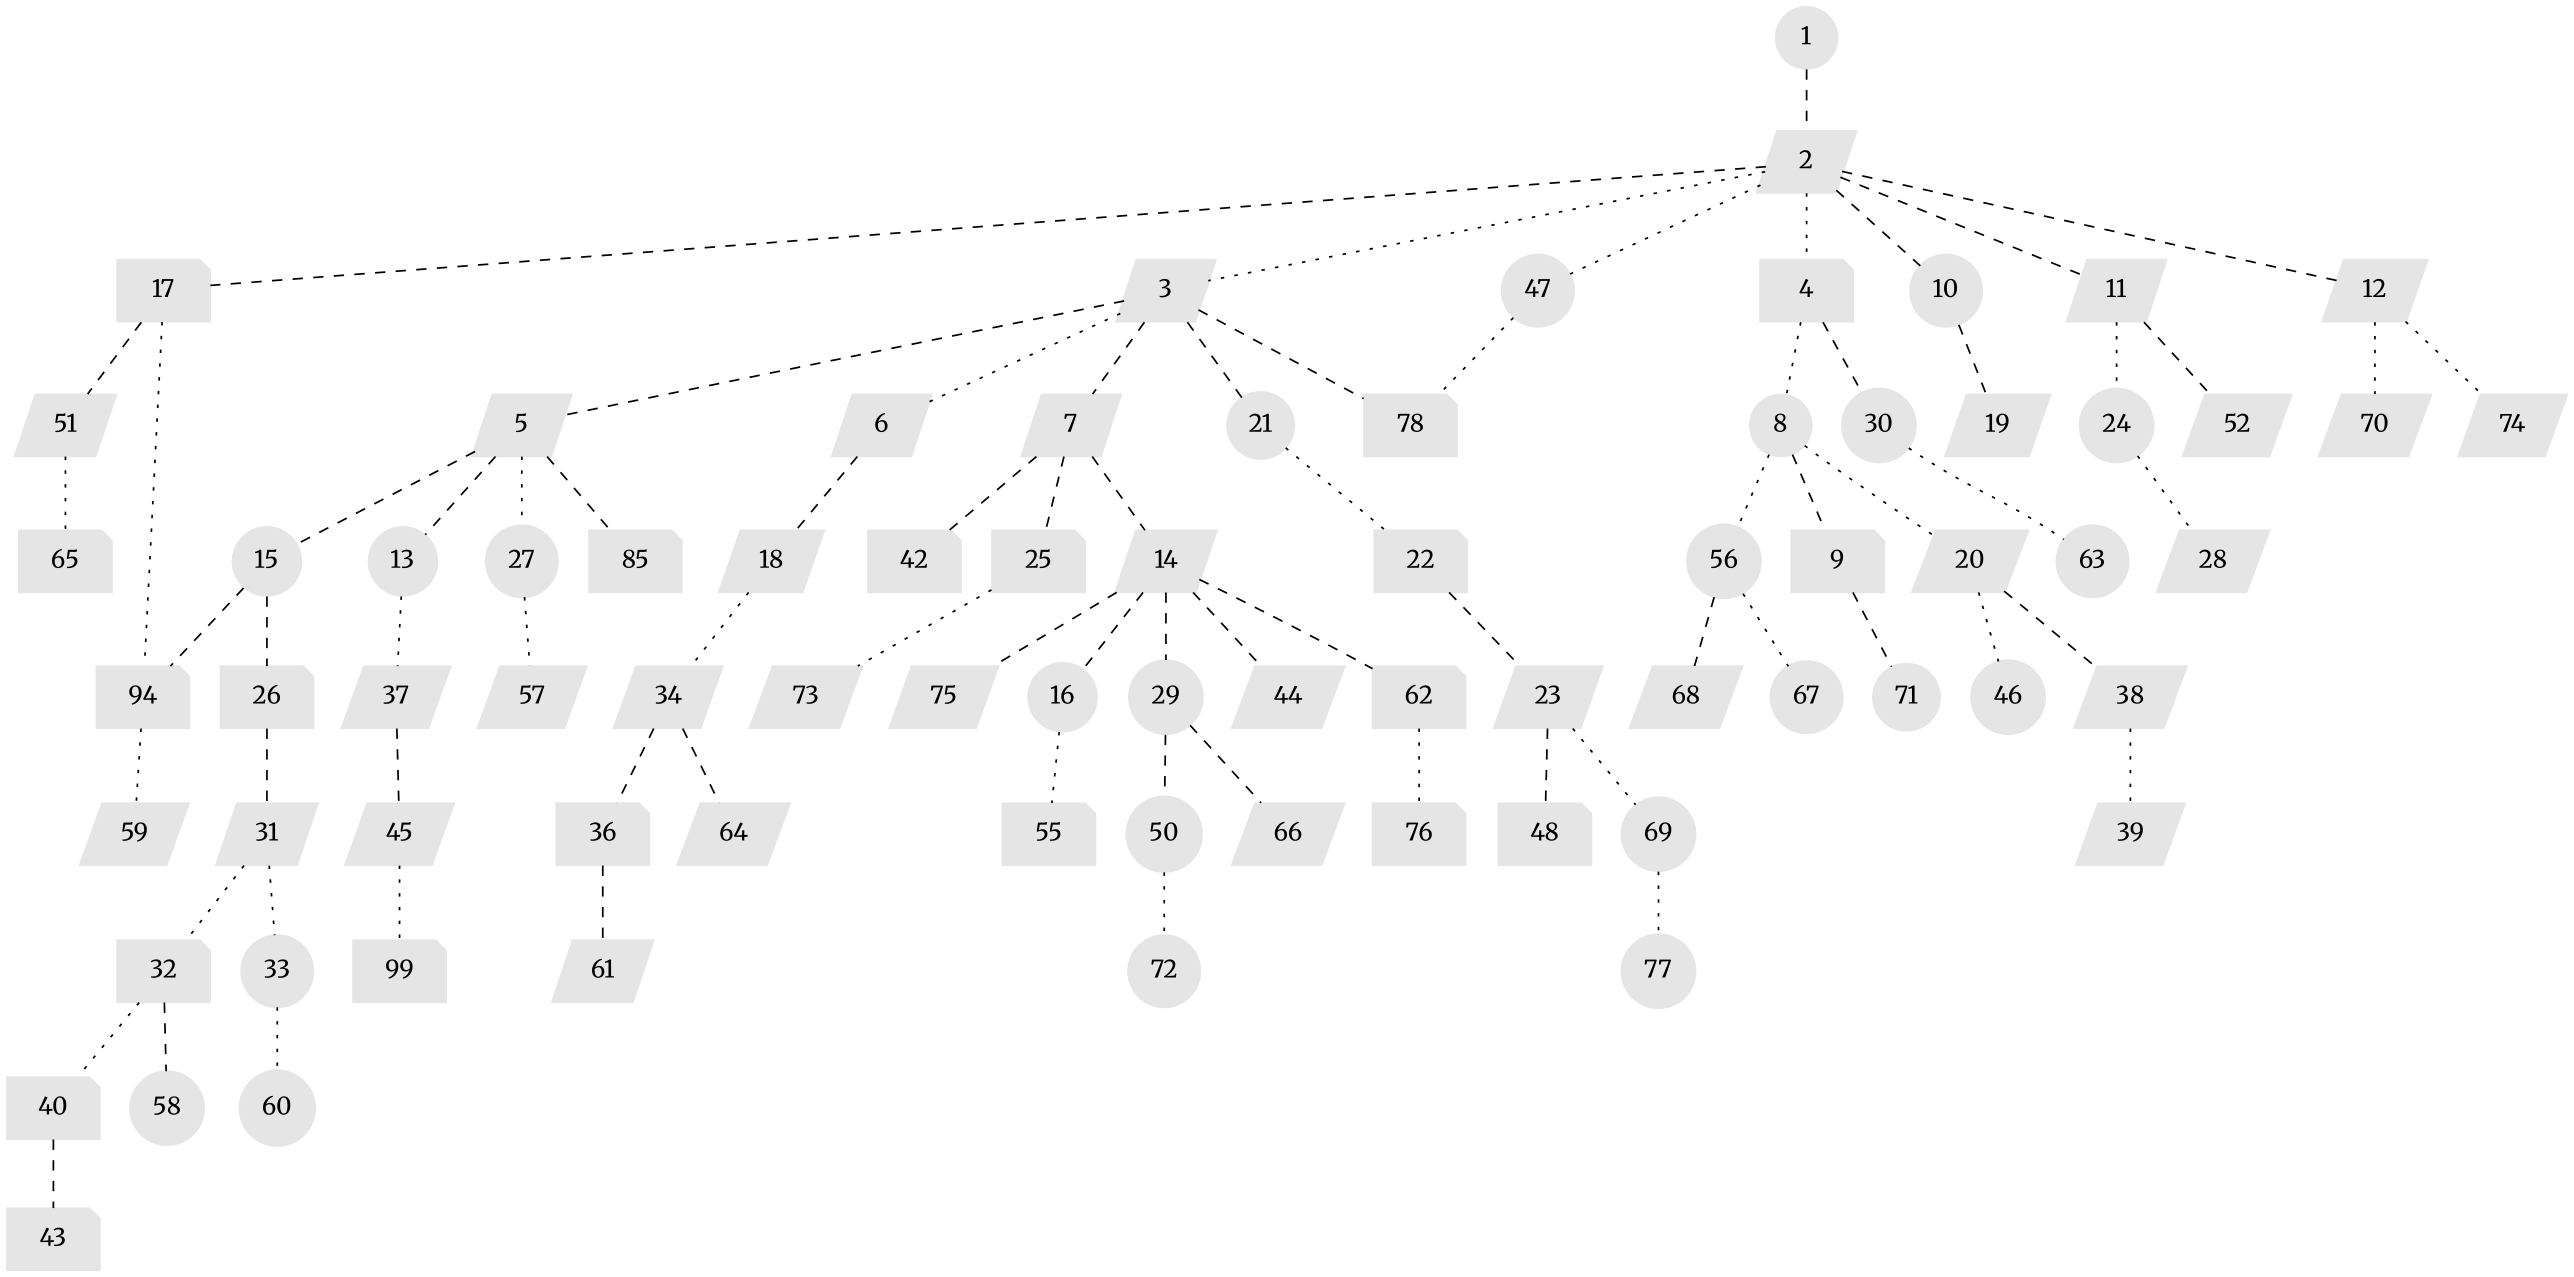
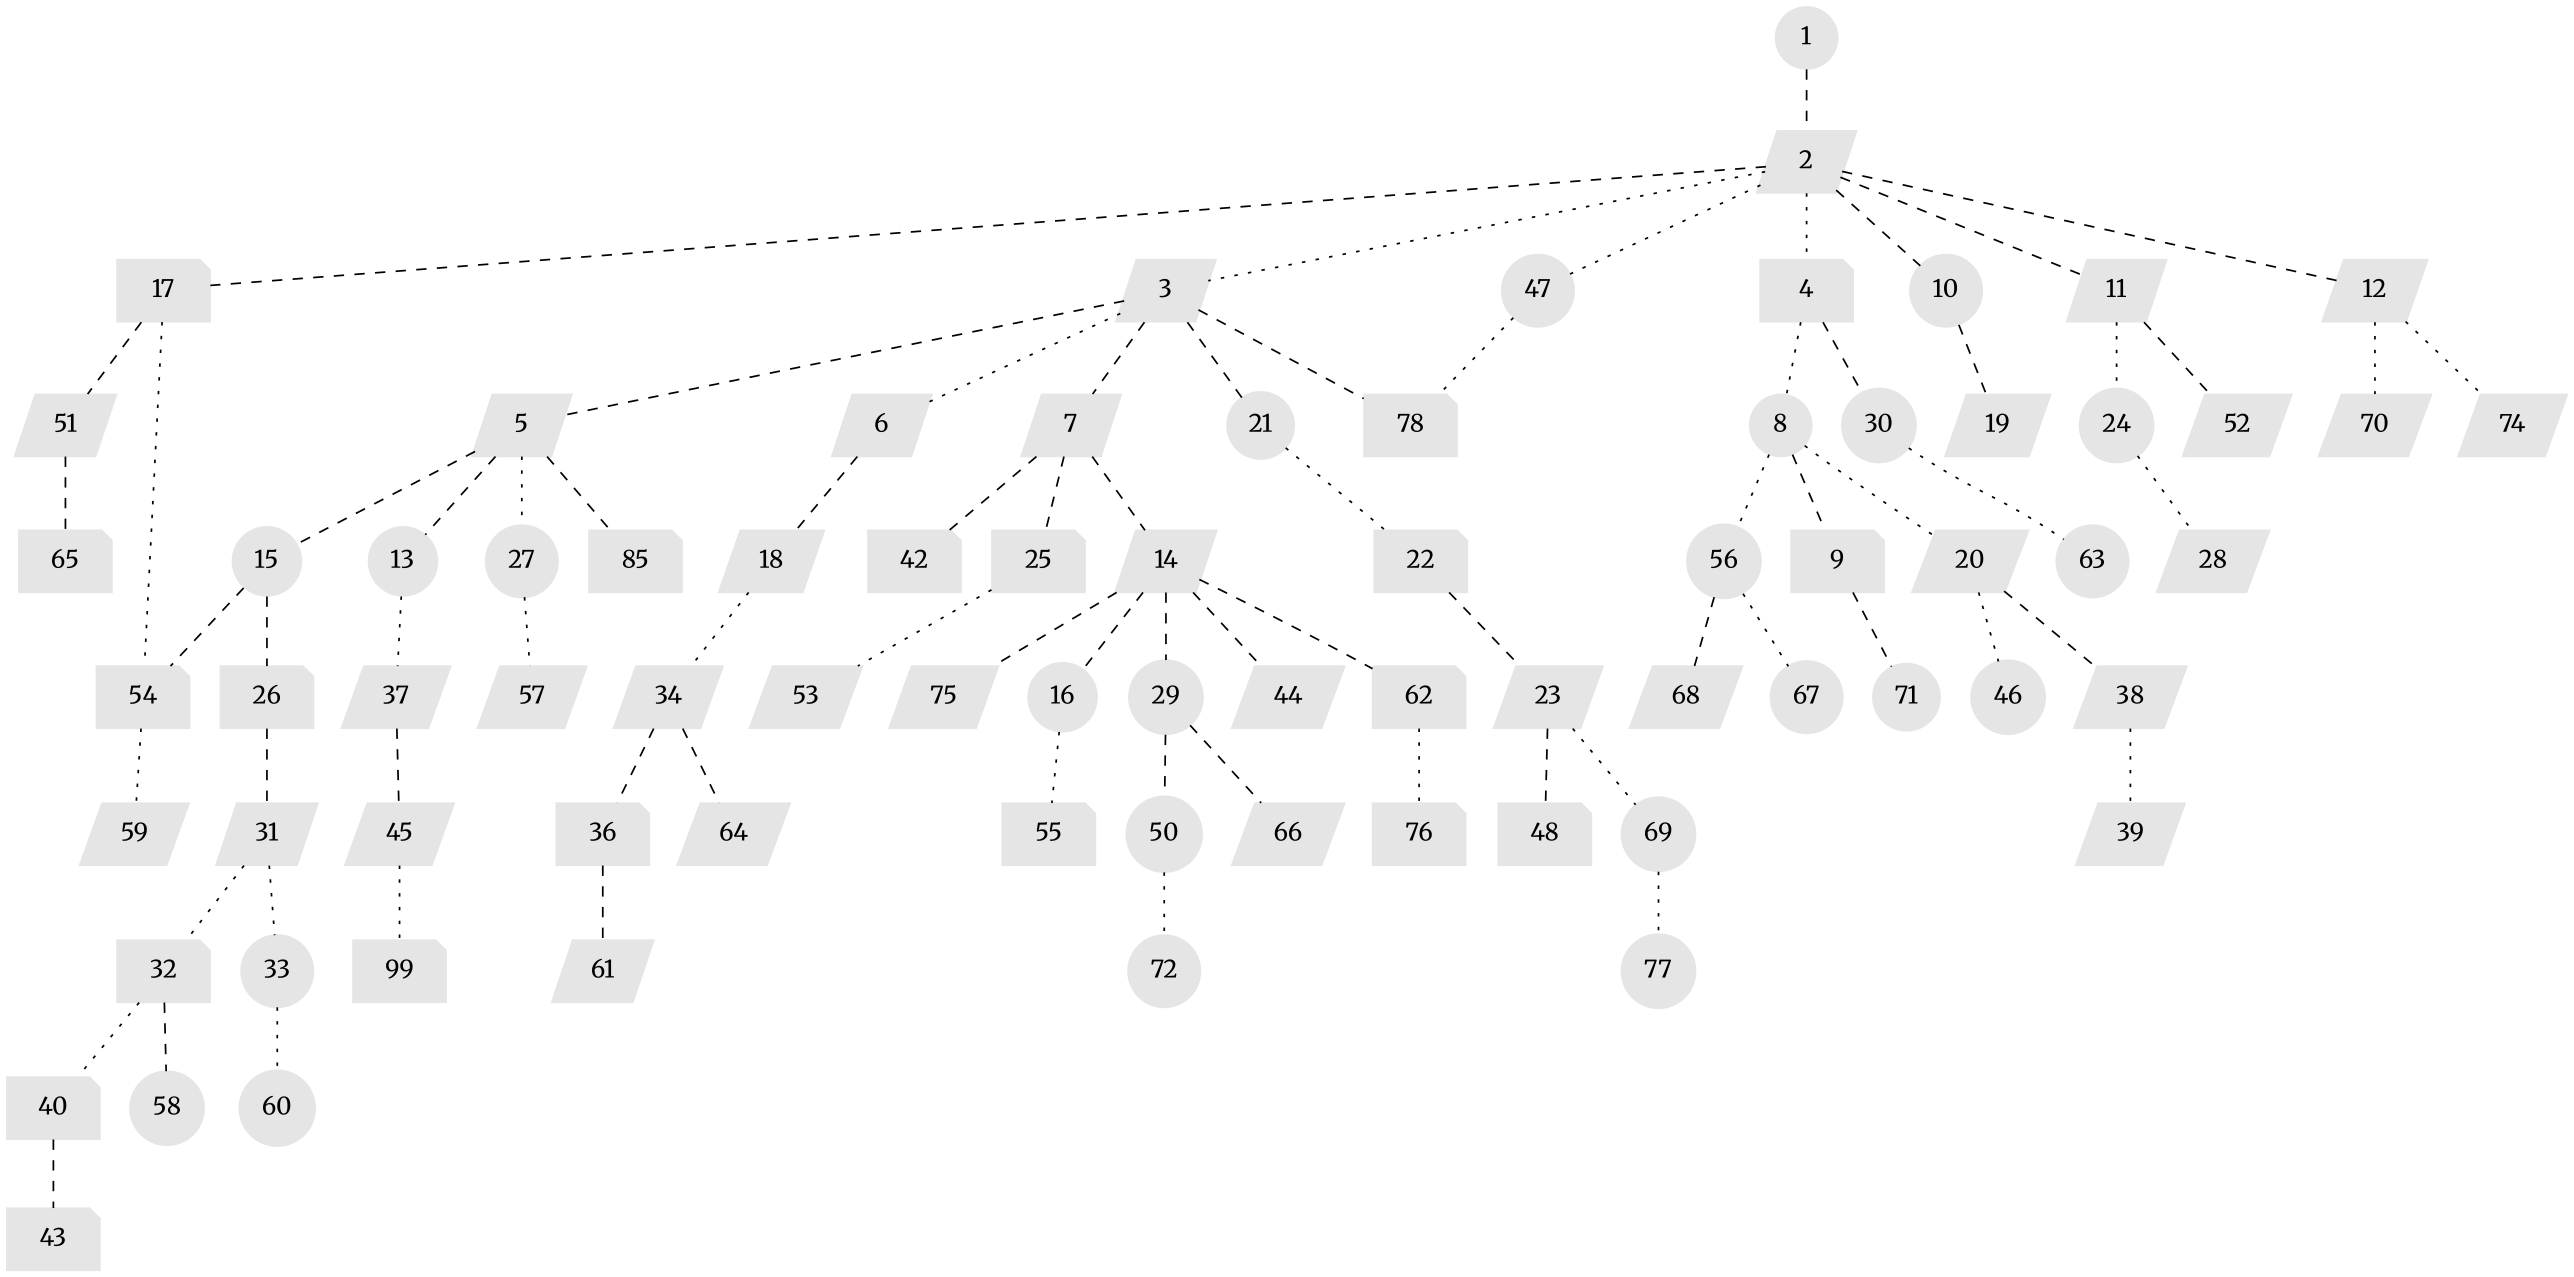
(65, 493) -> (65, 493)
(143, 697) -> (143, 697)
(806, 697) -> (806, 697)
